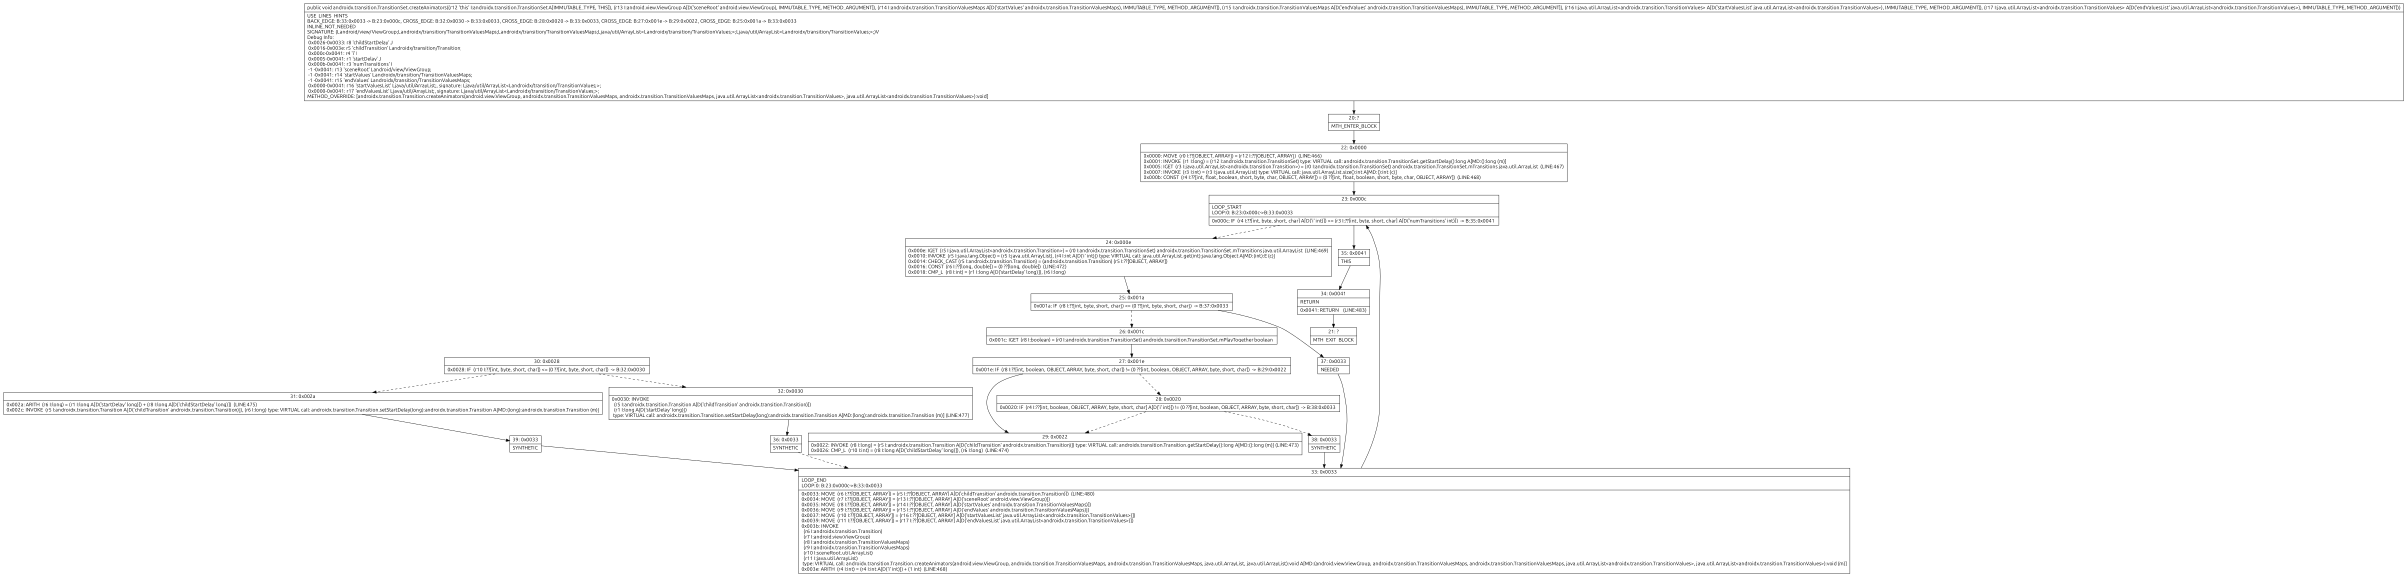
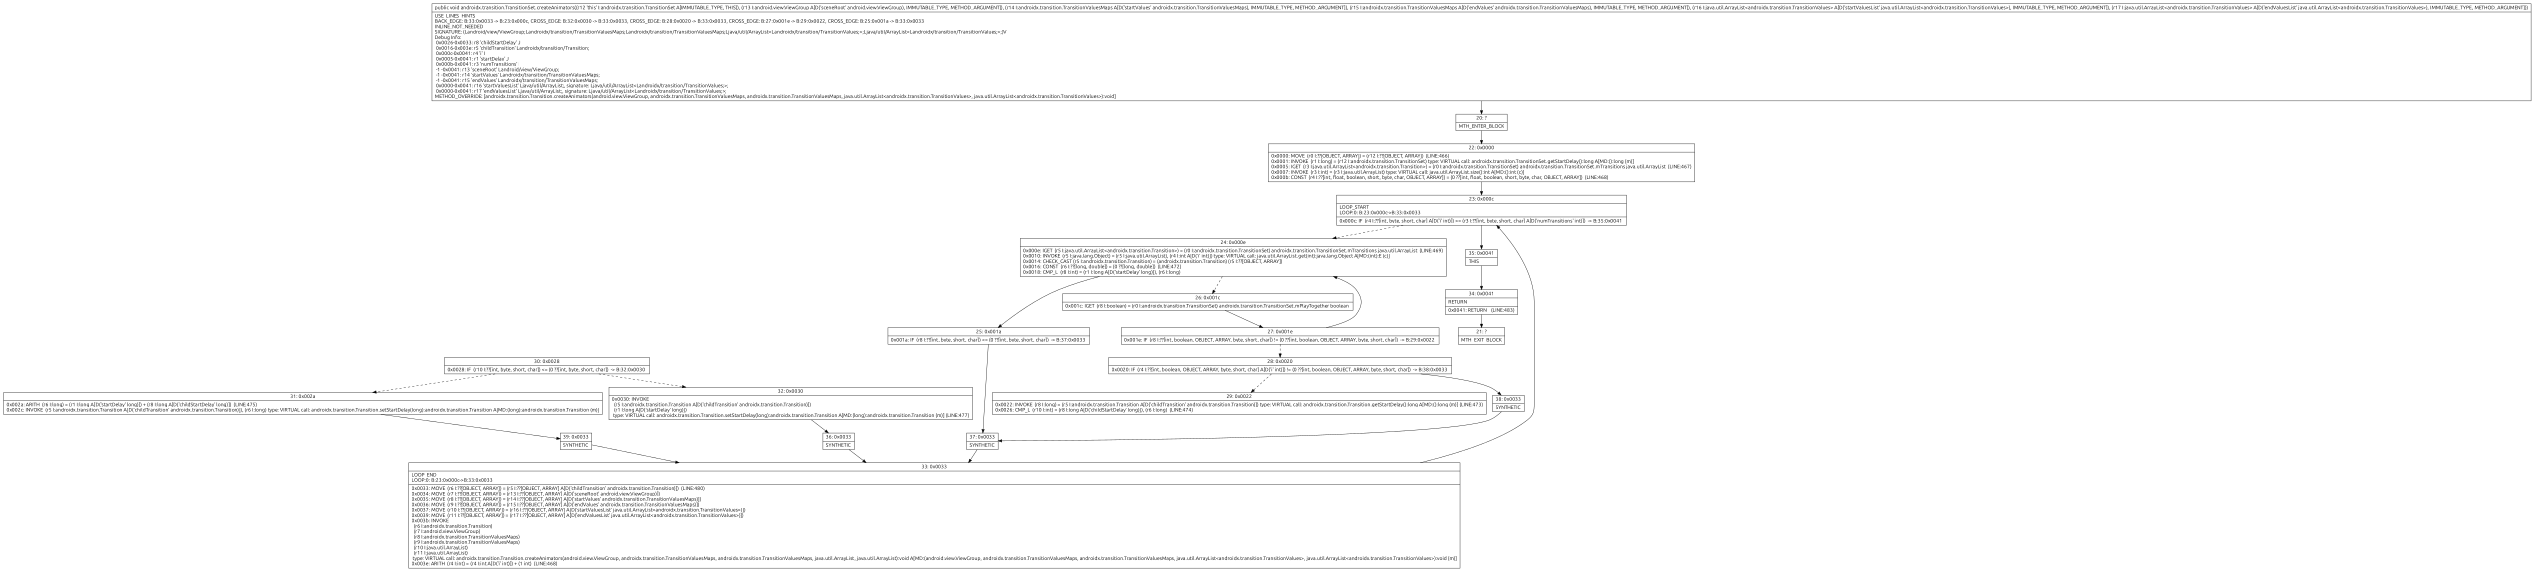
(1132, 317) -> (1218, 284)
(1330, 370) -> (982, 445)
(988, 395) -> (1360, 307)
(1267, 421) -> (1461, 379)
(1324, 458) -> (1253, 437)
(821, 460) -> (856, 455)
(837, 553) -> (440, 548)
